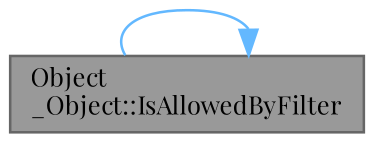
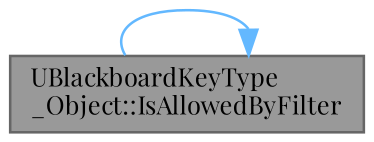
(187, 94) -> (187, 94)
